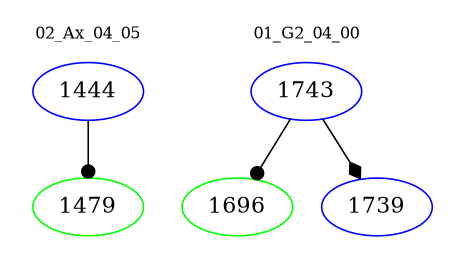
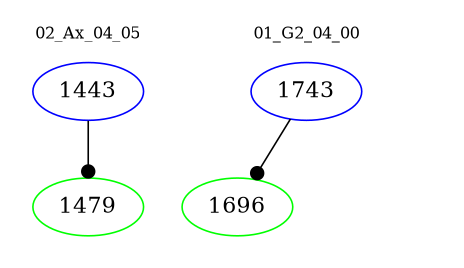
(88, 91) -> (88, 91)
(377, 207) -> none
